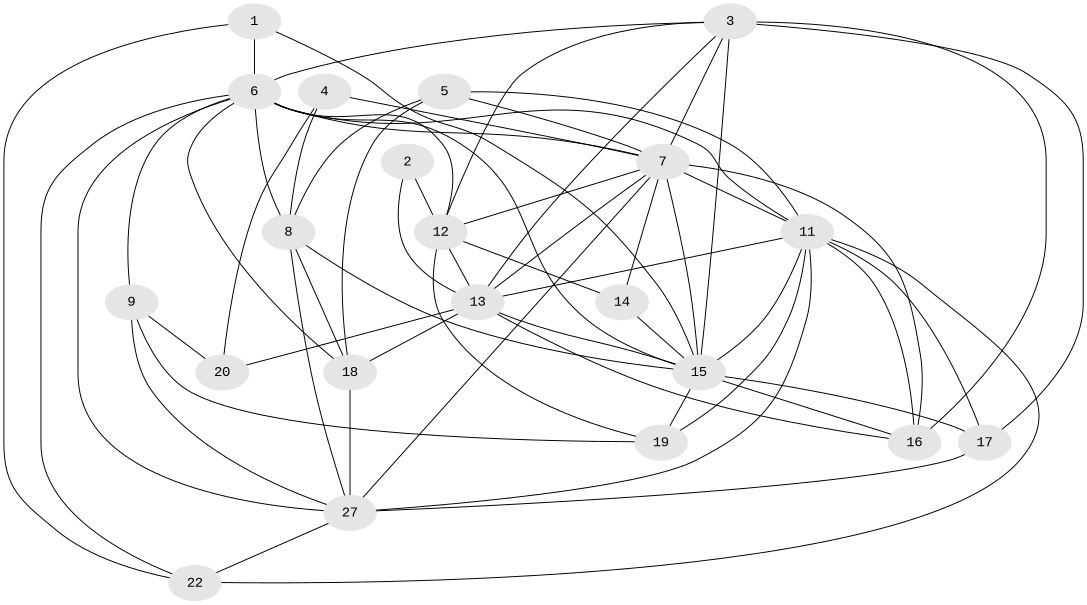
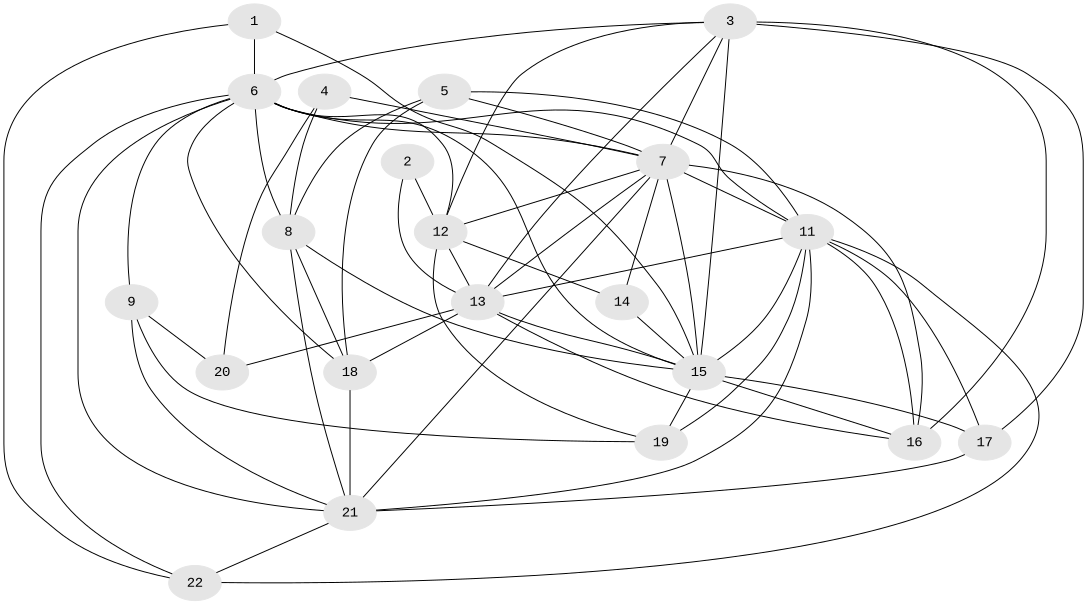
(350, 513) -> (350, 513)
